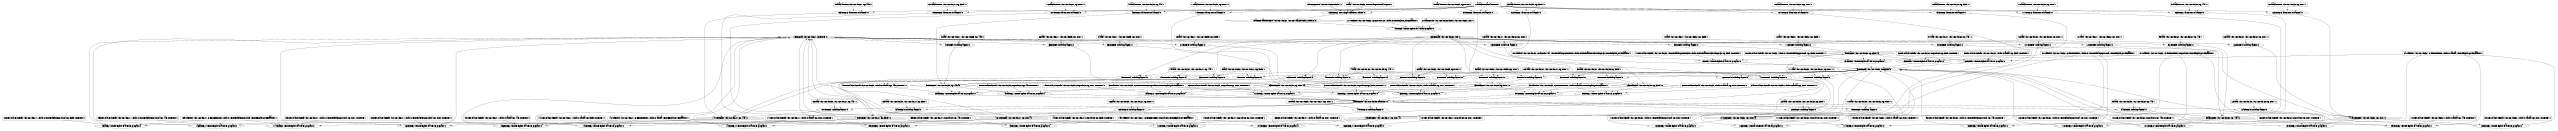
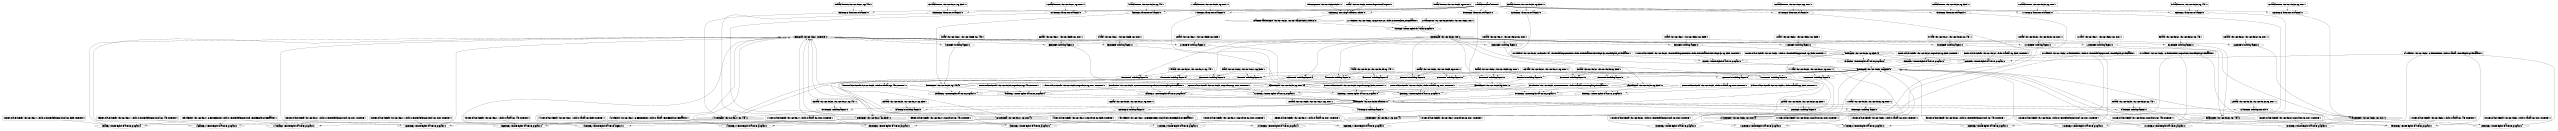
(1504, 45) -> (1504, 45)
(2254, 110) -> (2254, 110)
(603, 126) -> (603, 126)
(1761, 126) -> (1761, 126)
